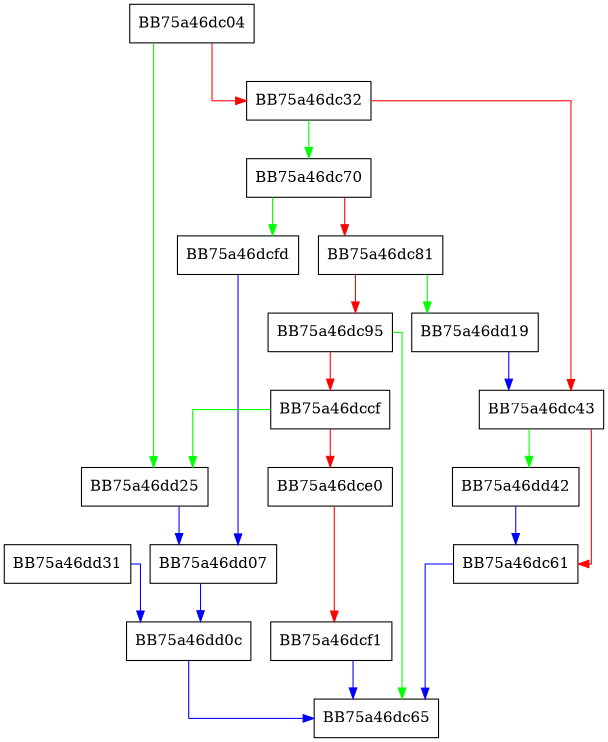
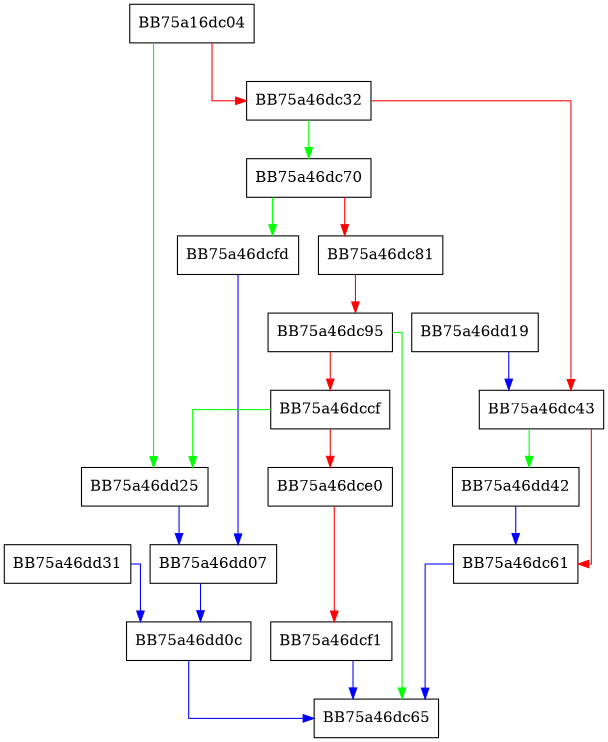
(192, 24) -> (192, 24)
(427, 288) -> none
